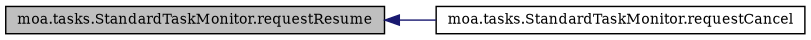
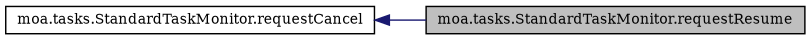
(418, 20) -> (408, 20)
